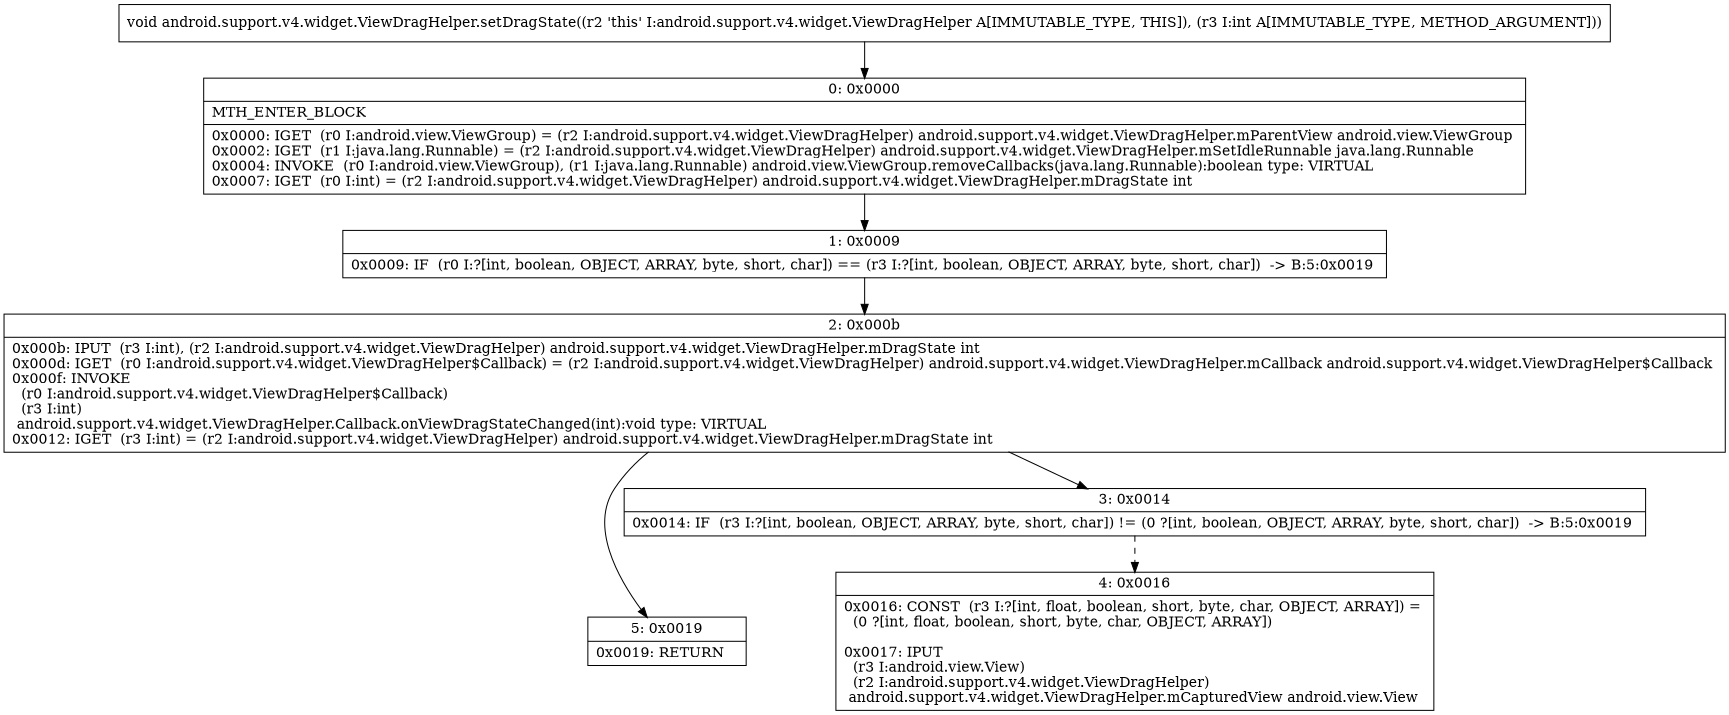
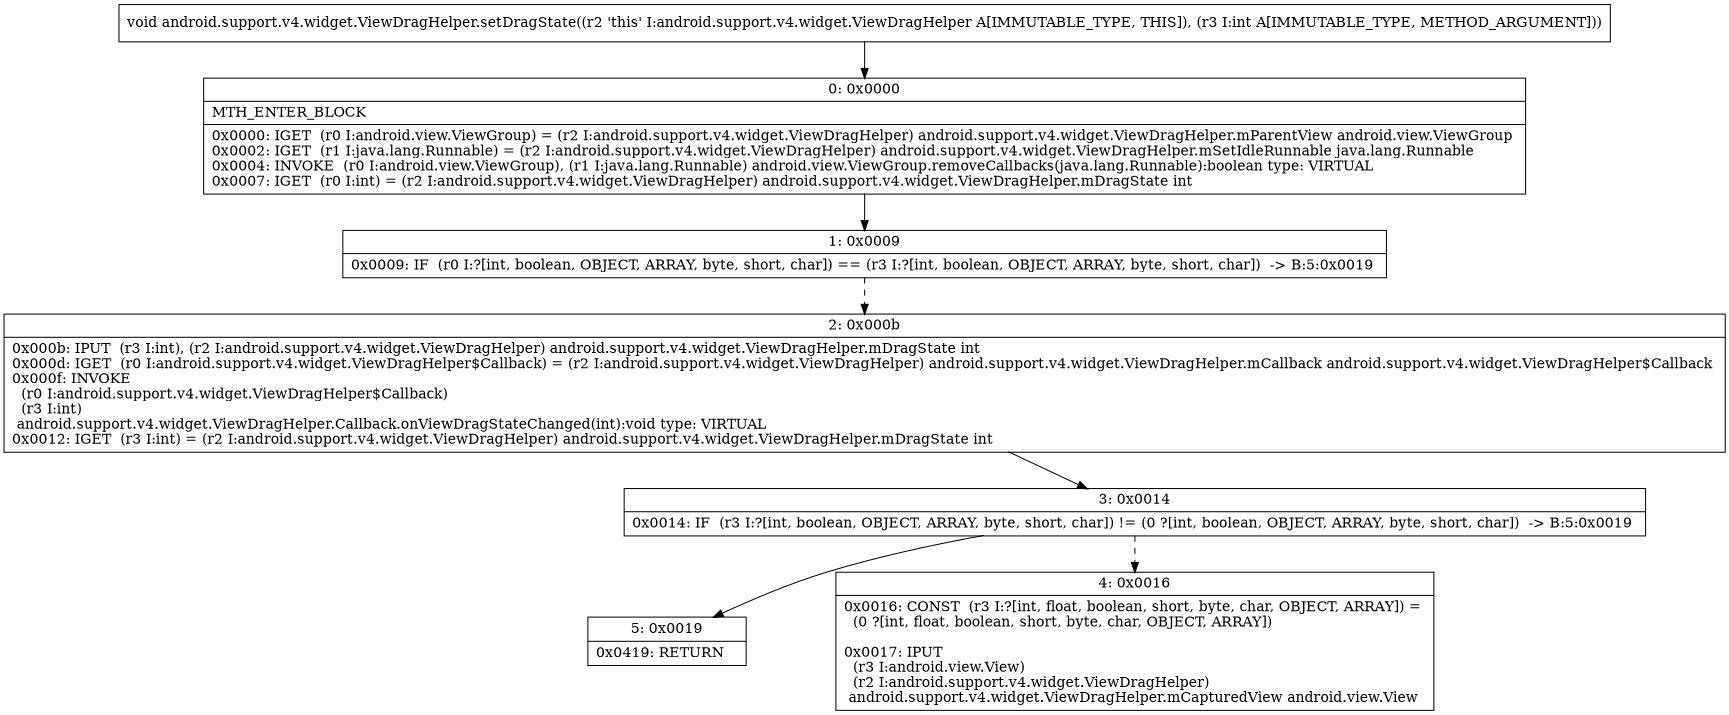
(865, 291) -> (865, 291)
(605, 527) -> (850, 565)
(667, 653) -> (667, 653)
